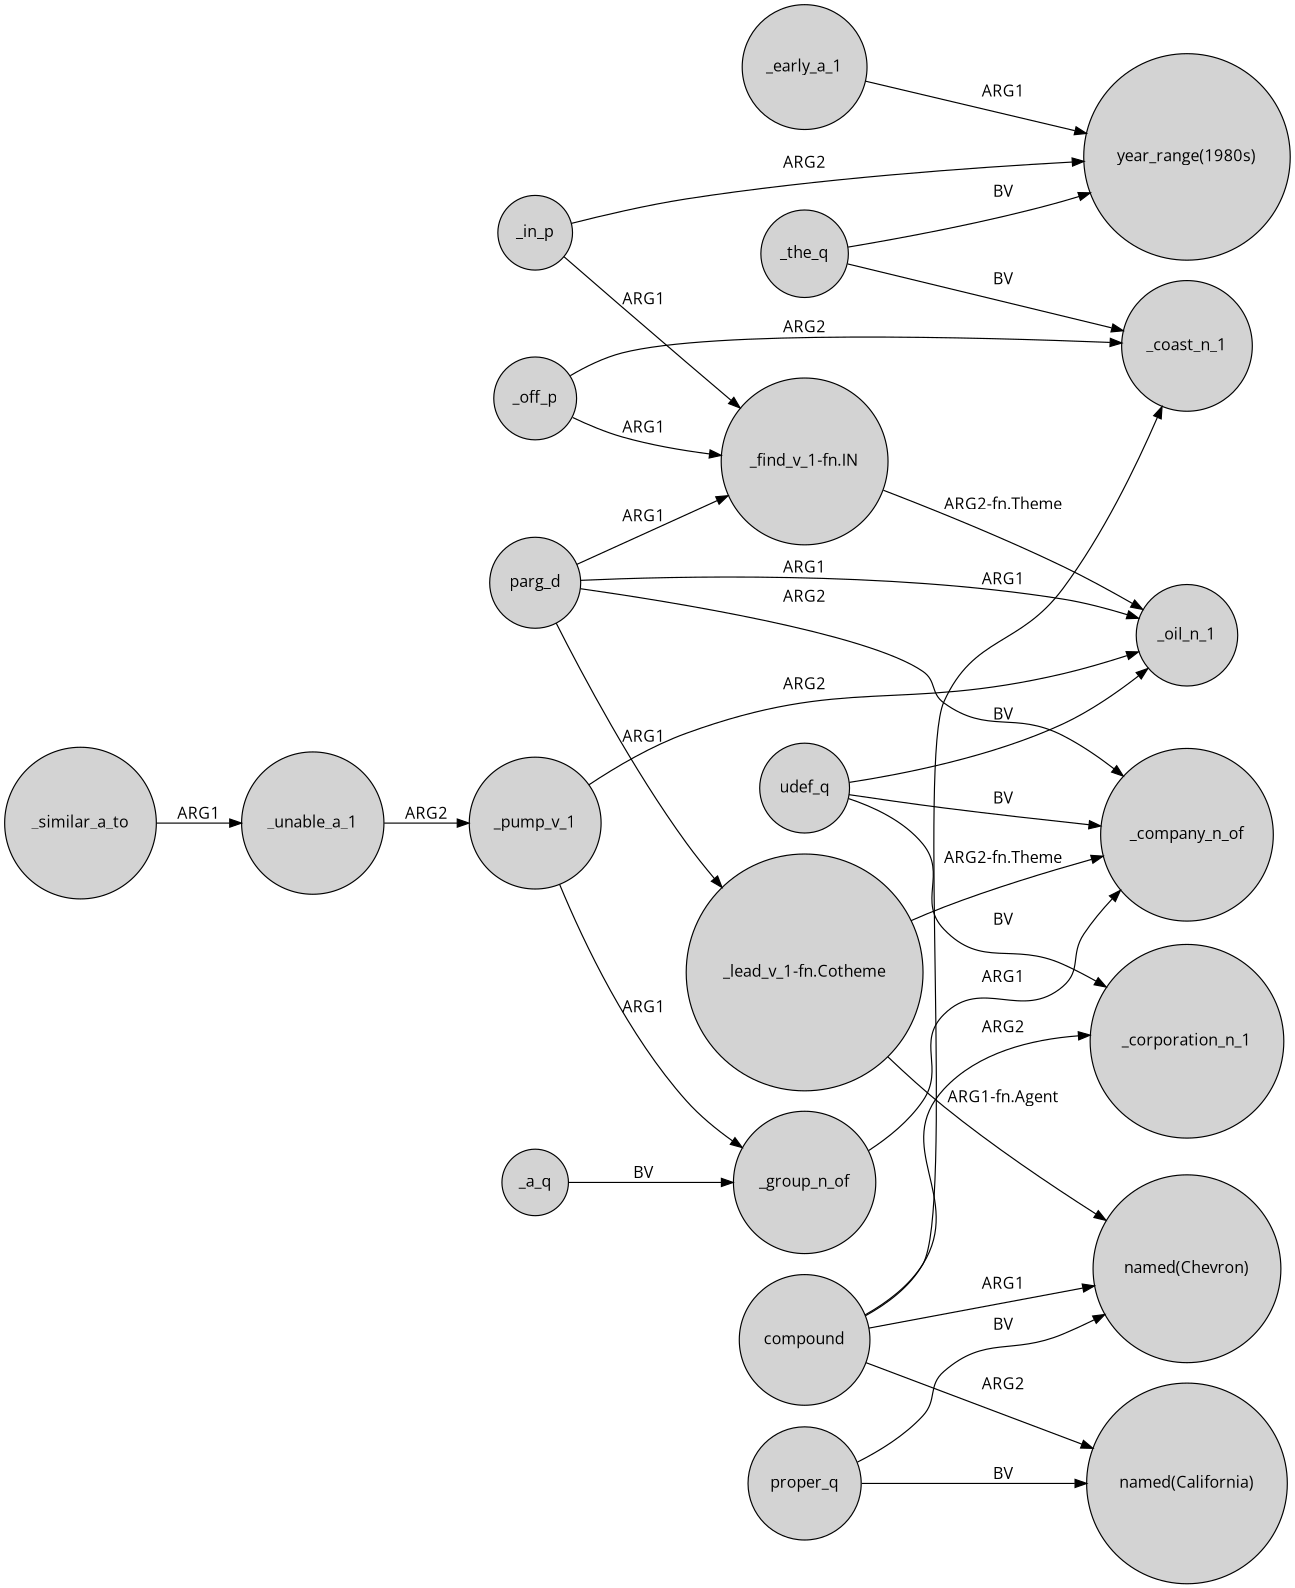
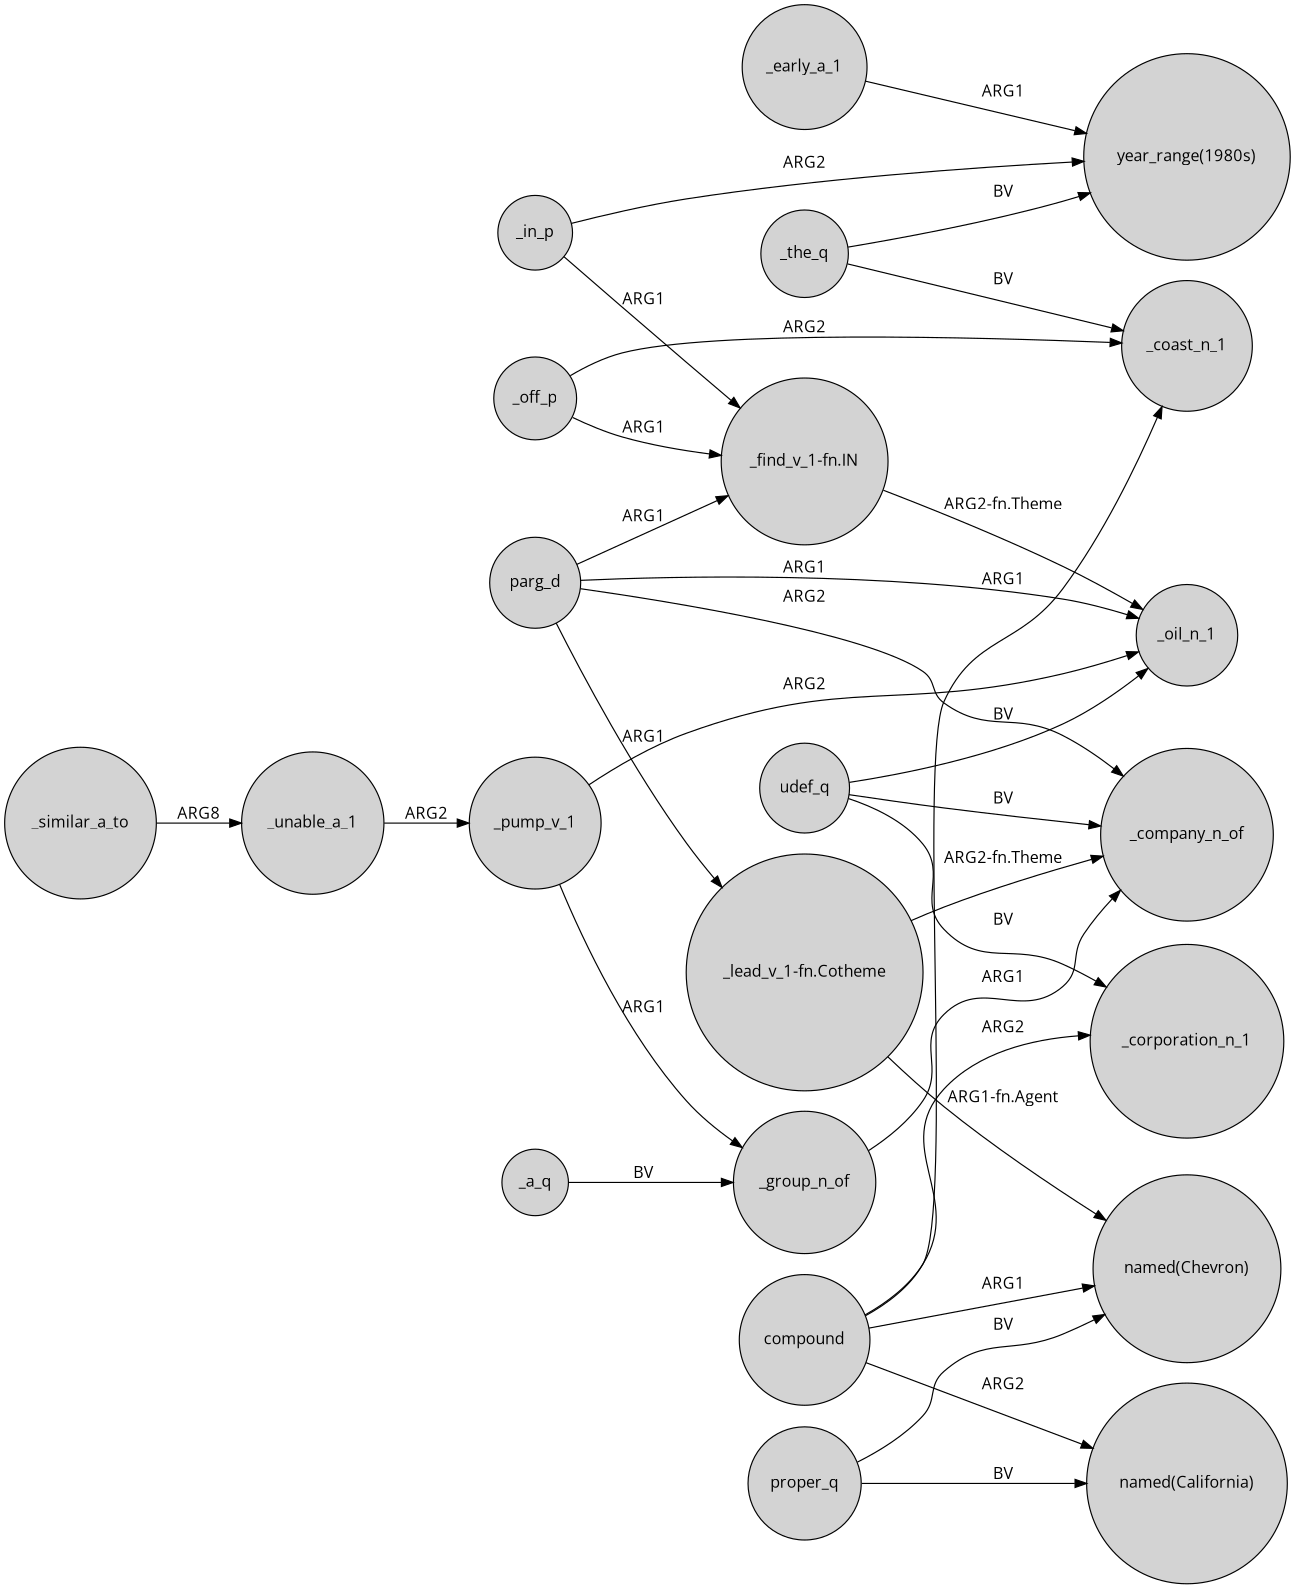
(199, 814) -> (199, 814)
